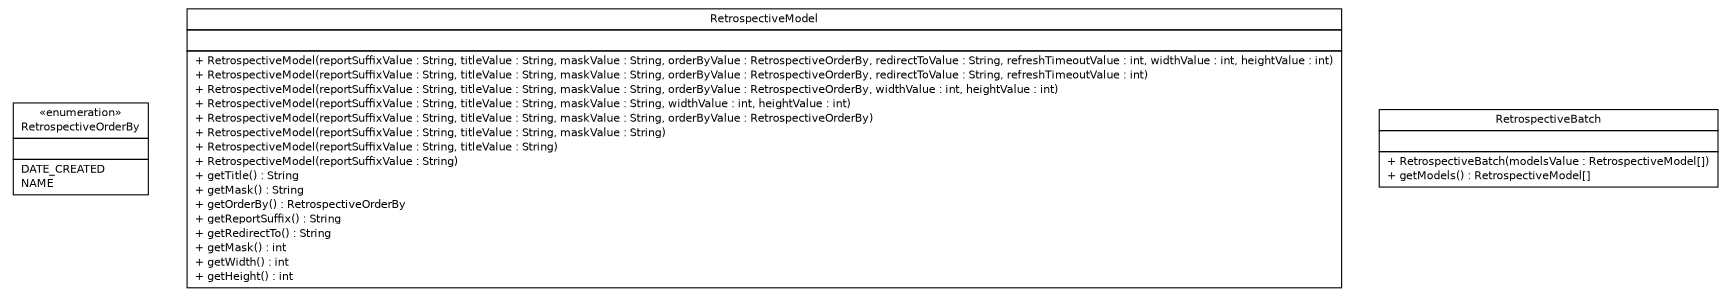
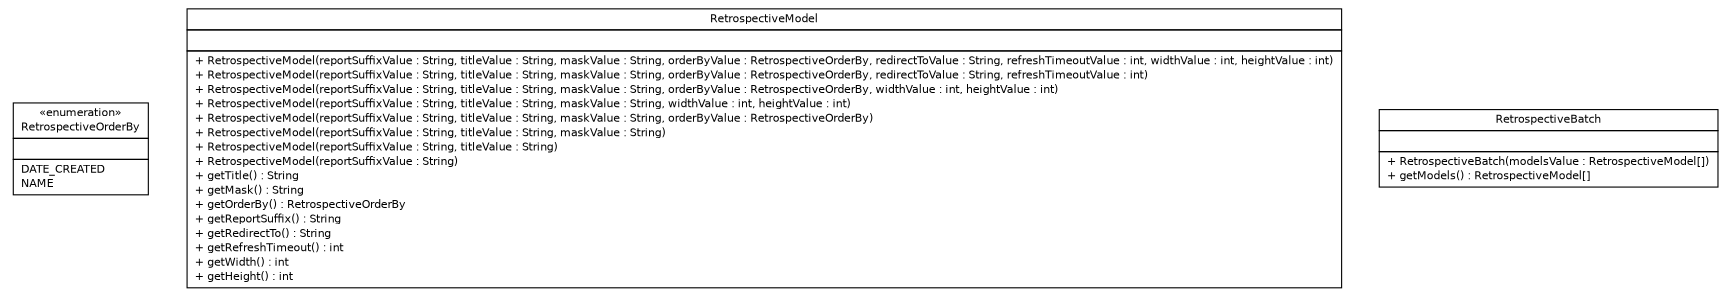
(241, 248) -> (270, 248)
